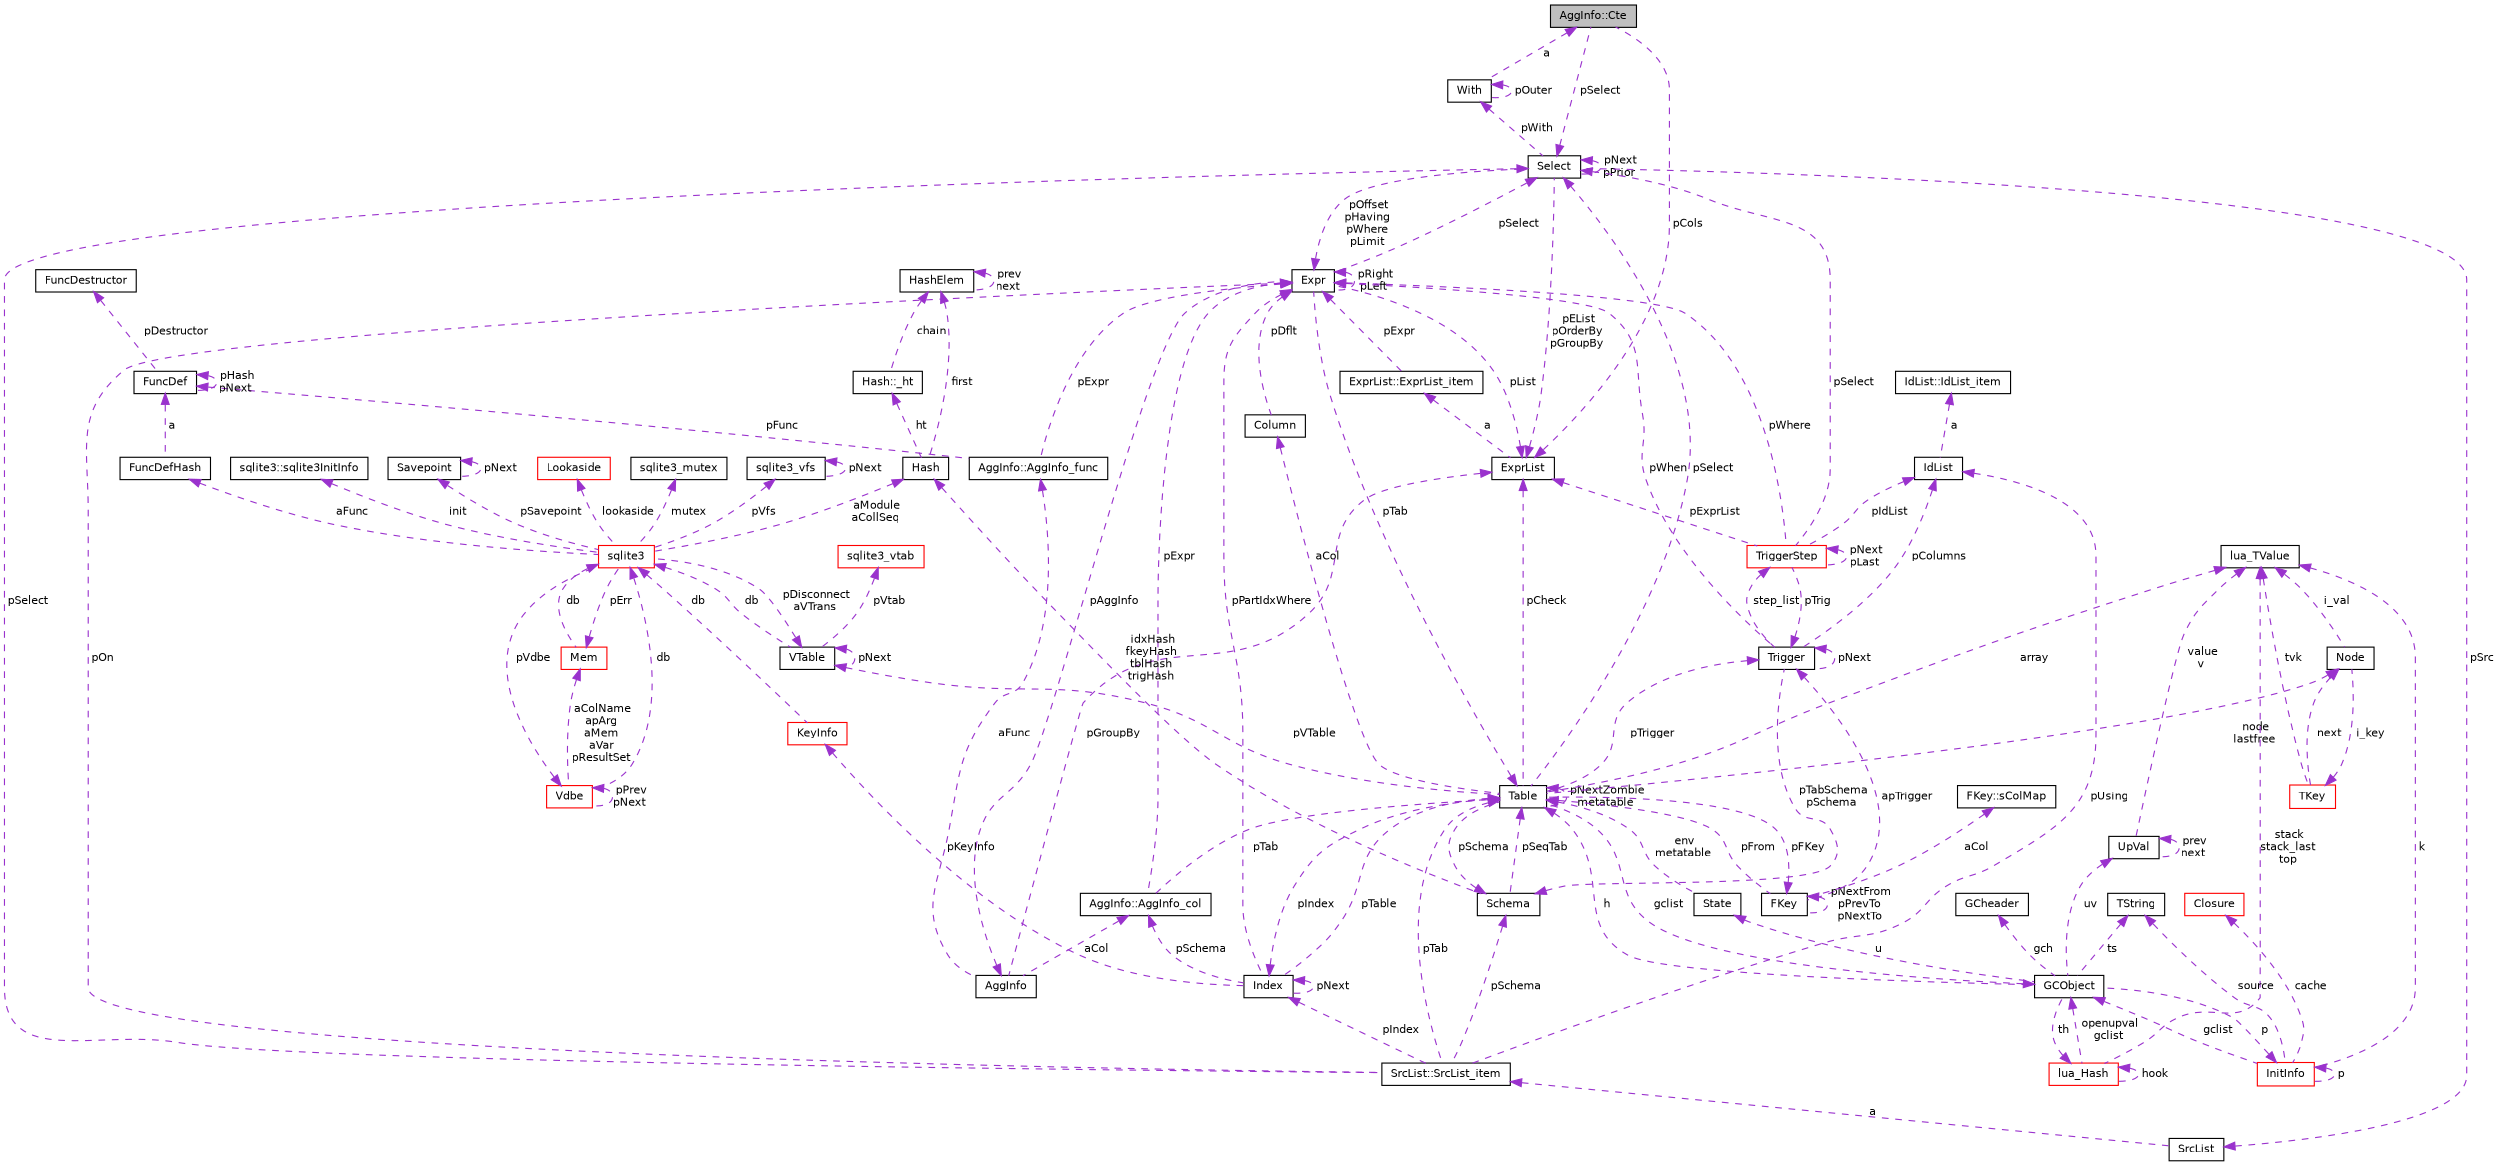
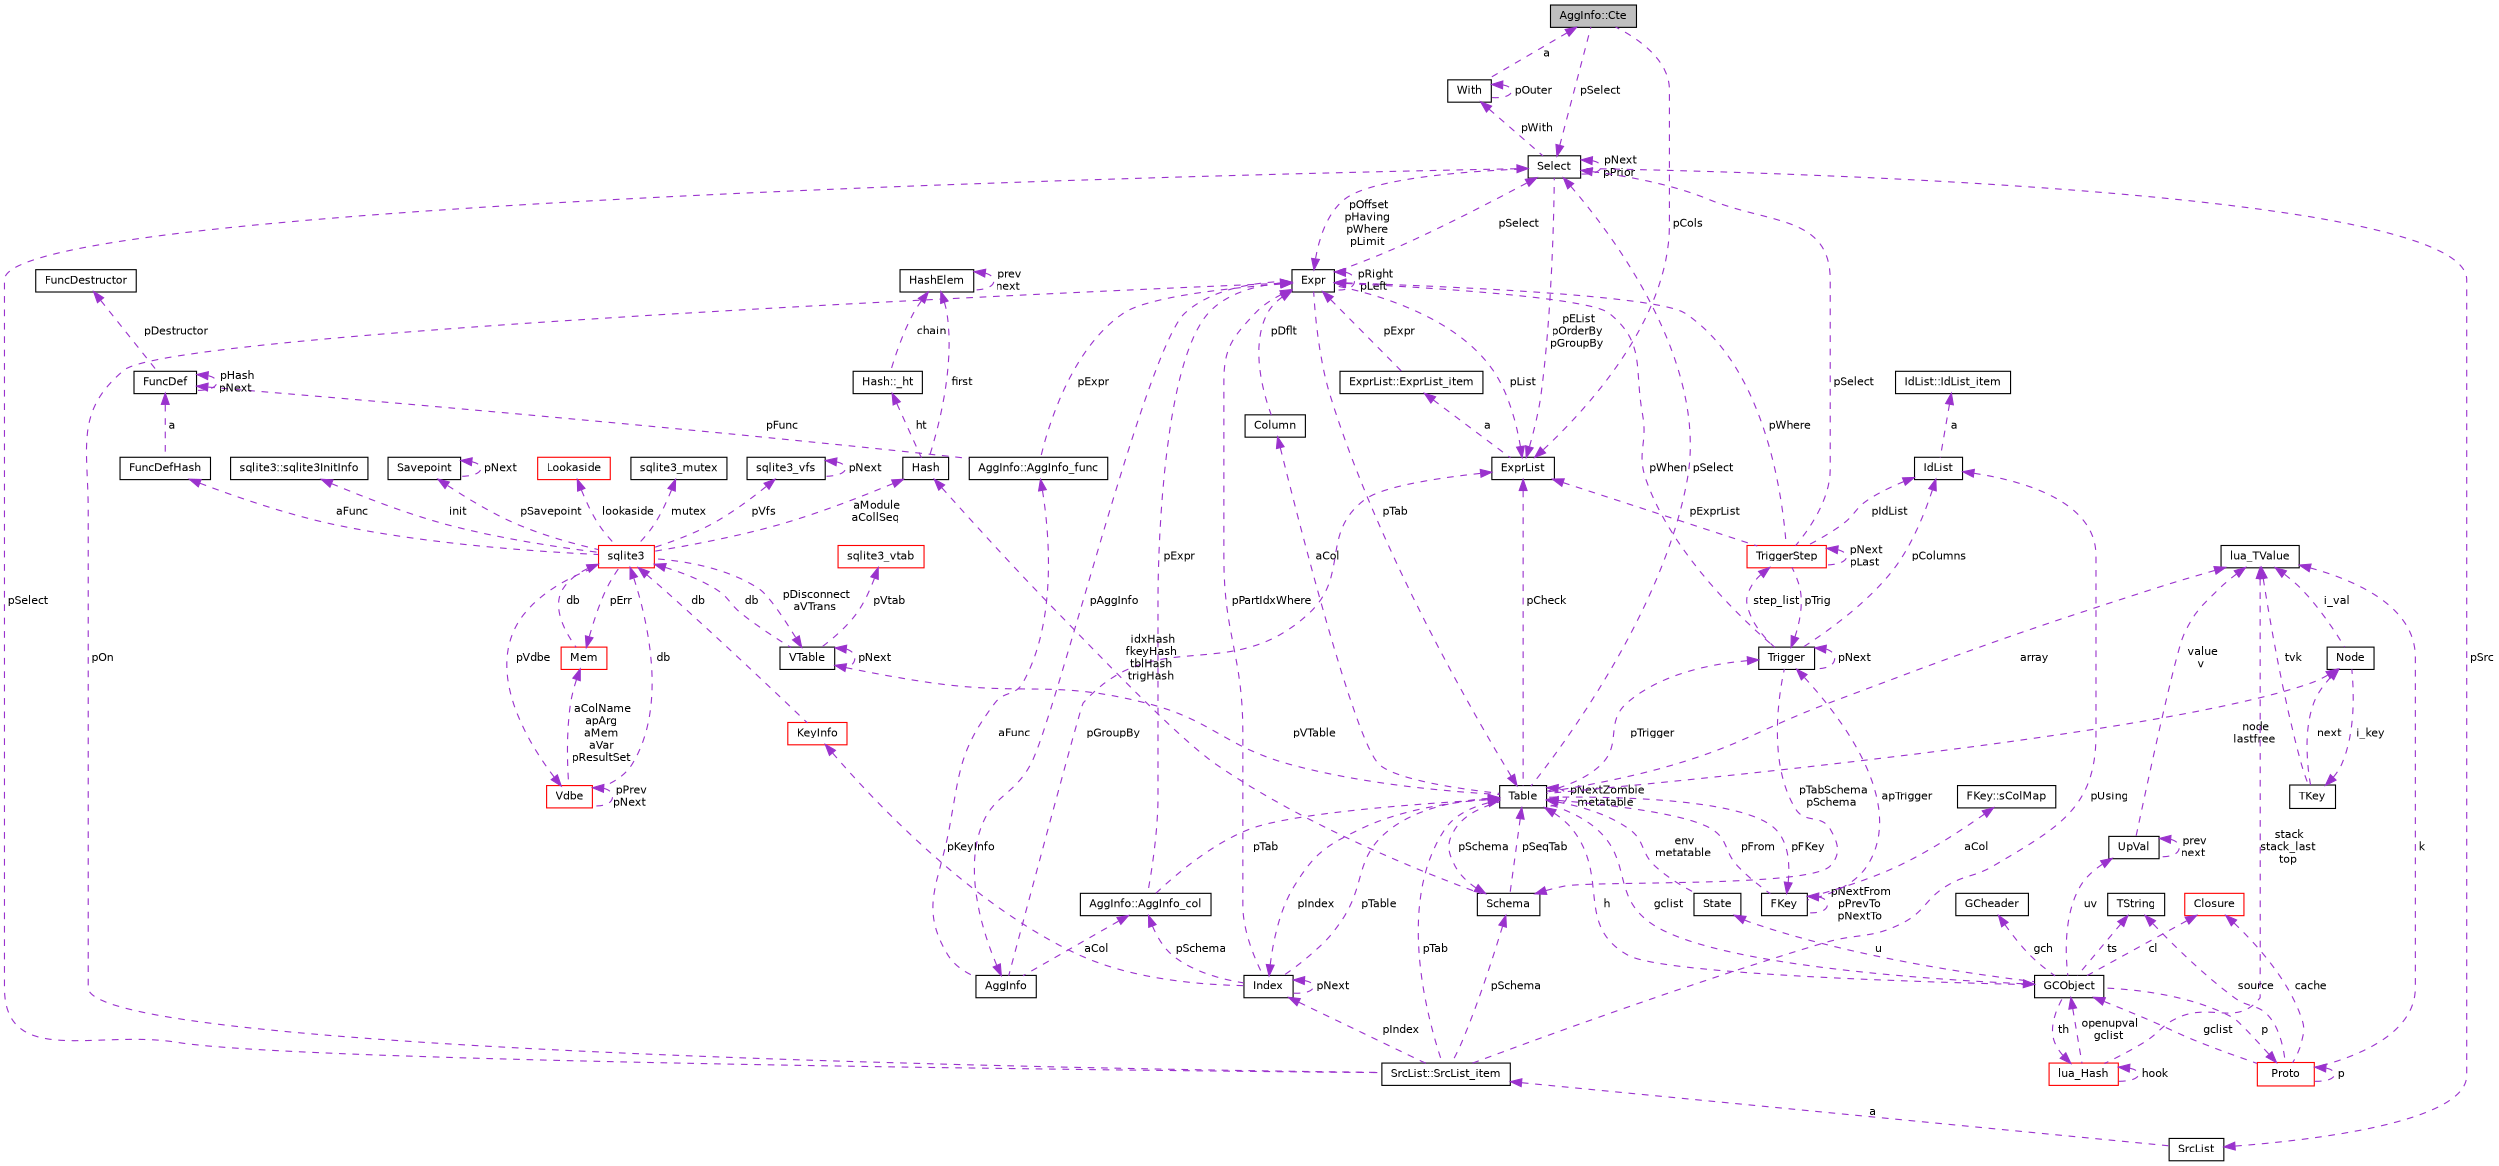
(2313, 797) -> (2313, 797)
none -> (2137, 948)
(2286, 1074) -> (2286, 1074)
